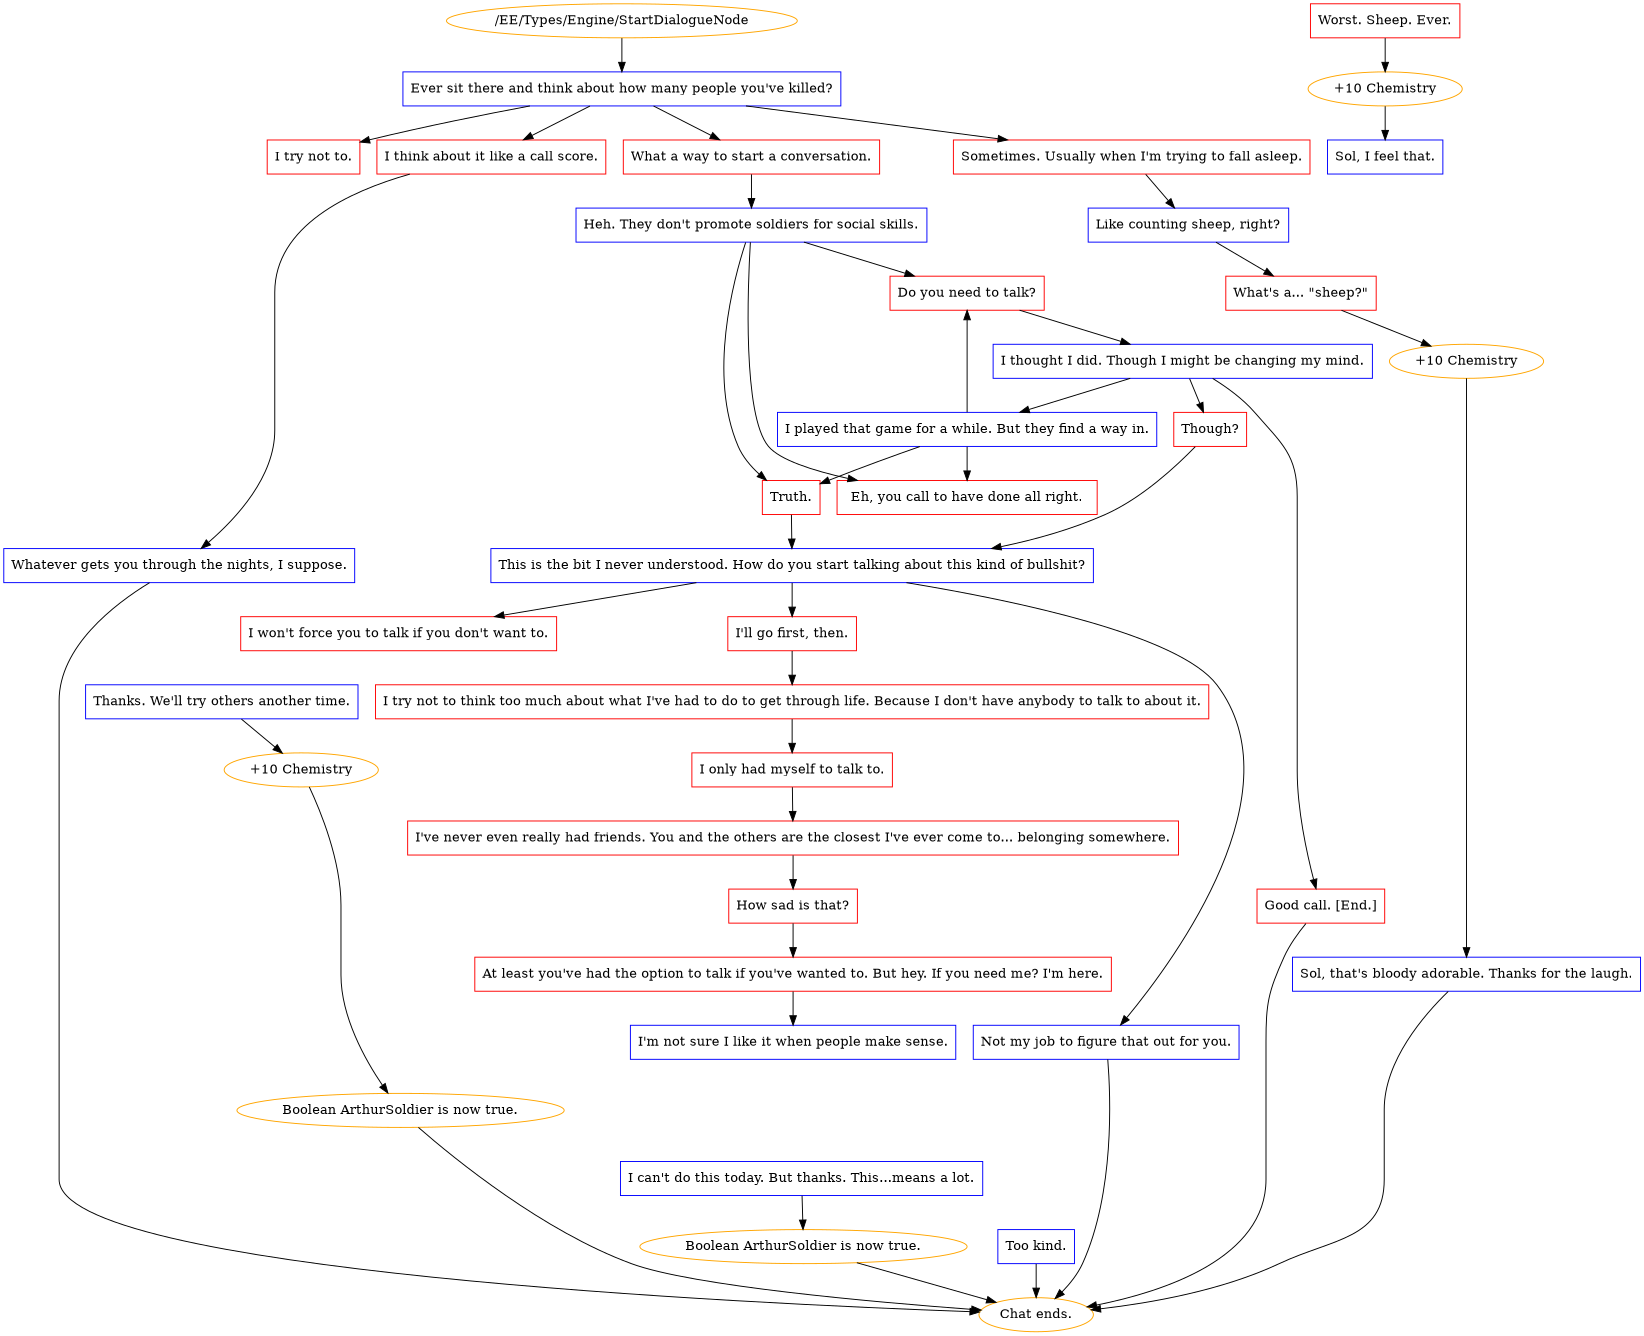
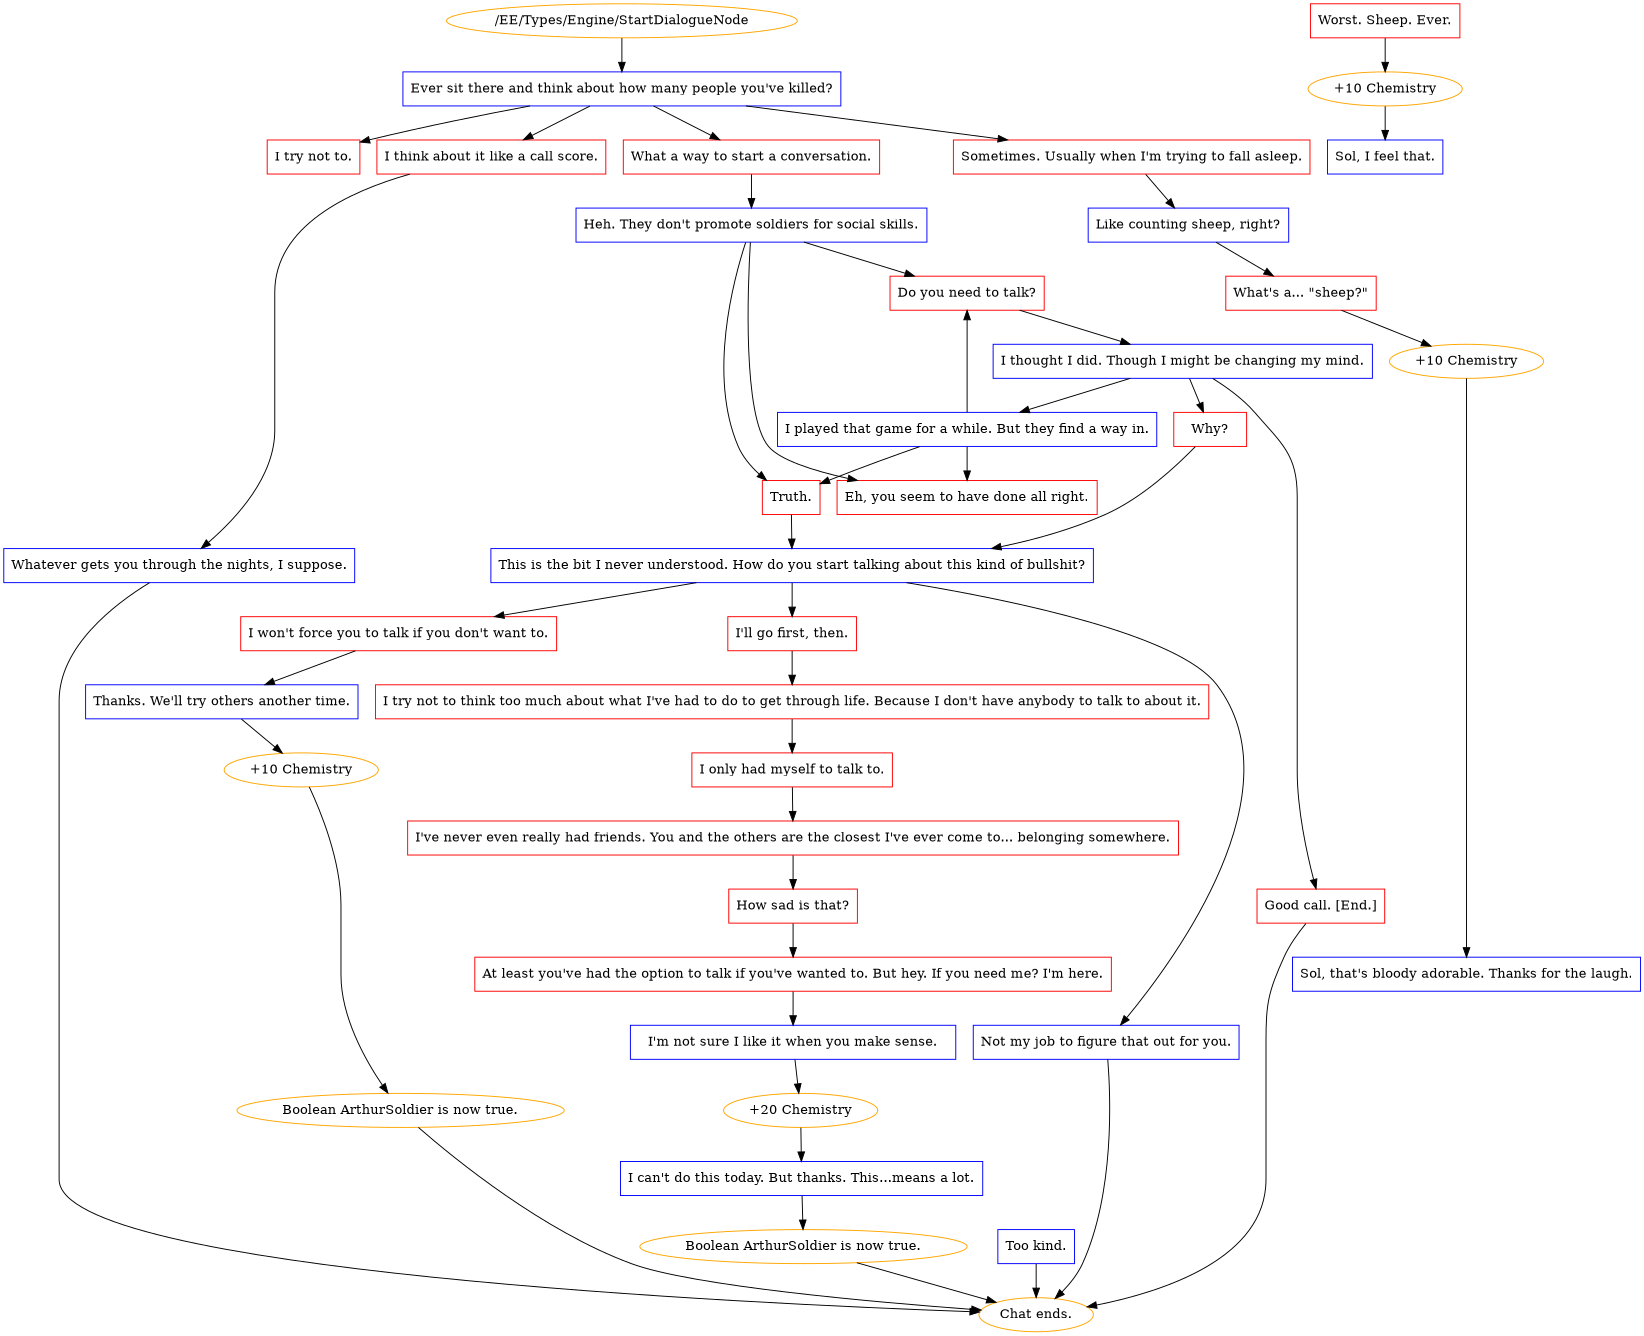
(1210, 429) -> (1210, 429)
(967, 498) -> (967, 498)
none -> (315, 666)
(793, 1042) -> (793, 1042)
none -> (801, 1110)
(1357, 1231) -> none
